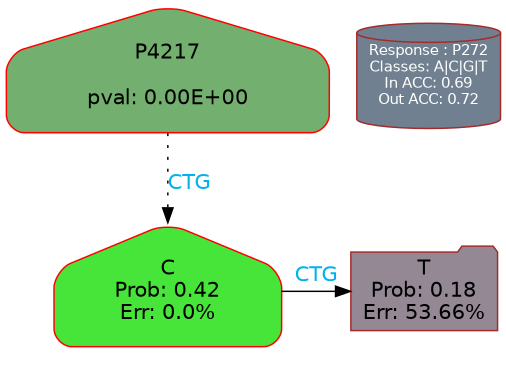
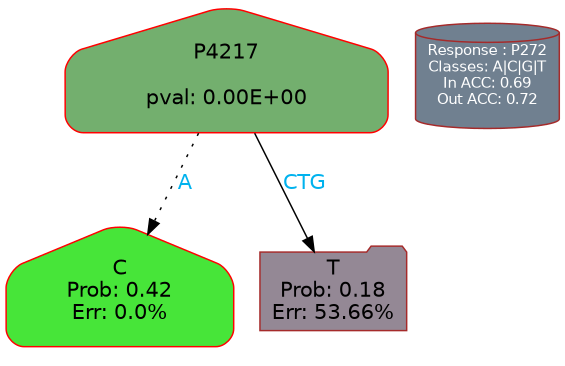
(189, 184) -> (185, 184)
(309, 291) -> (281, 186)
